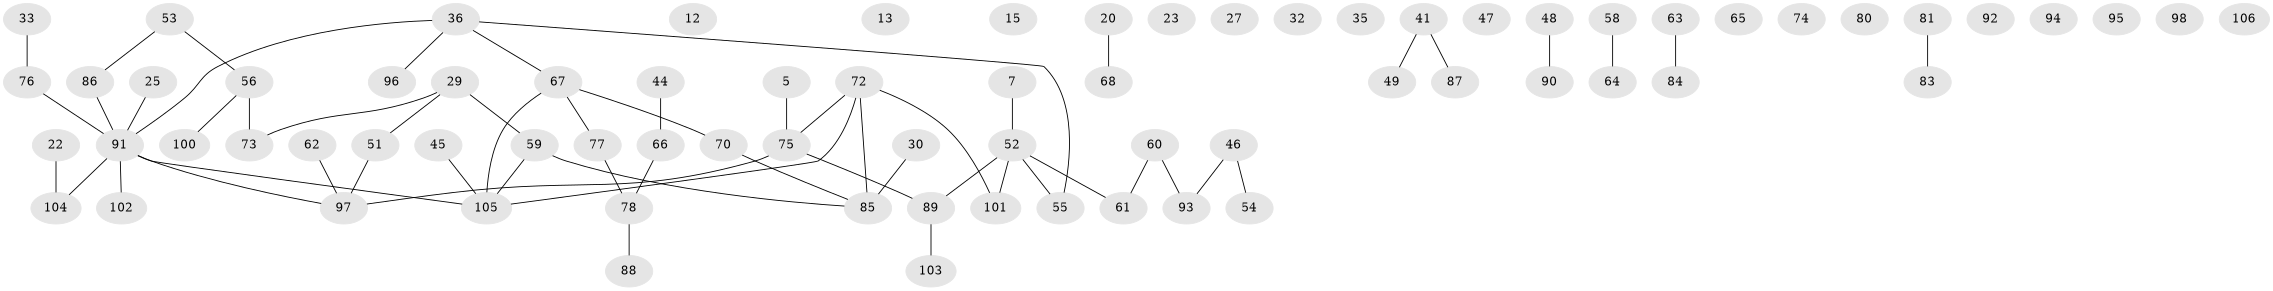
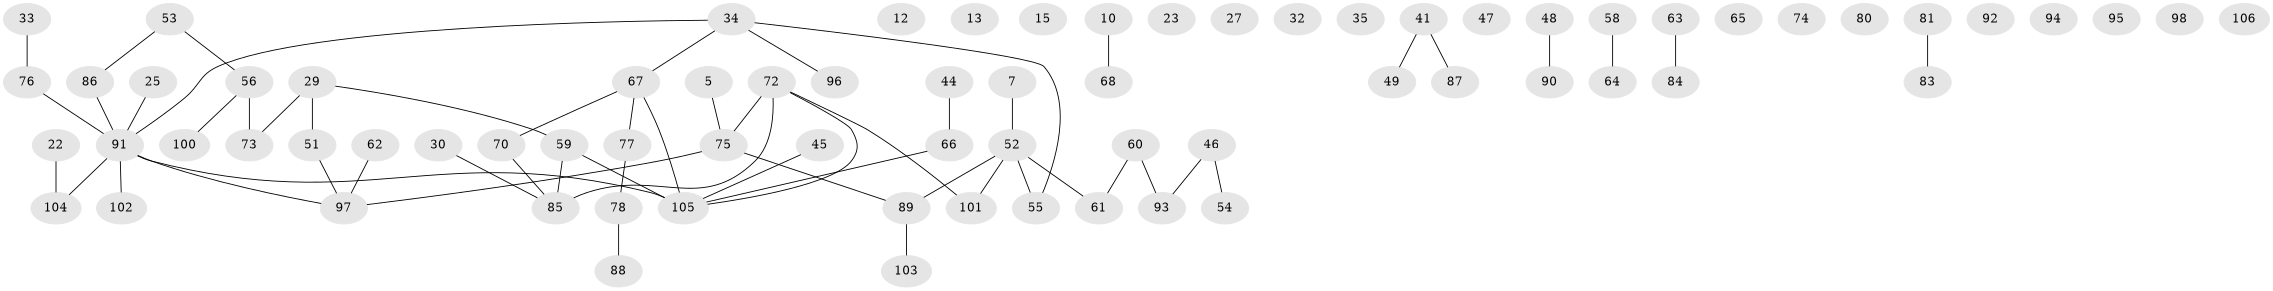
(456, 19) -> (732, 19)
(1109, 19) -> (1109, 19)
(646, 175) -> (795, 182)
